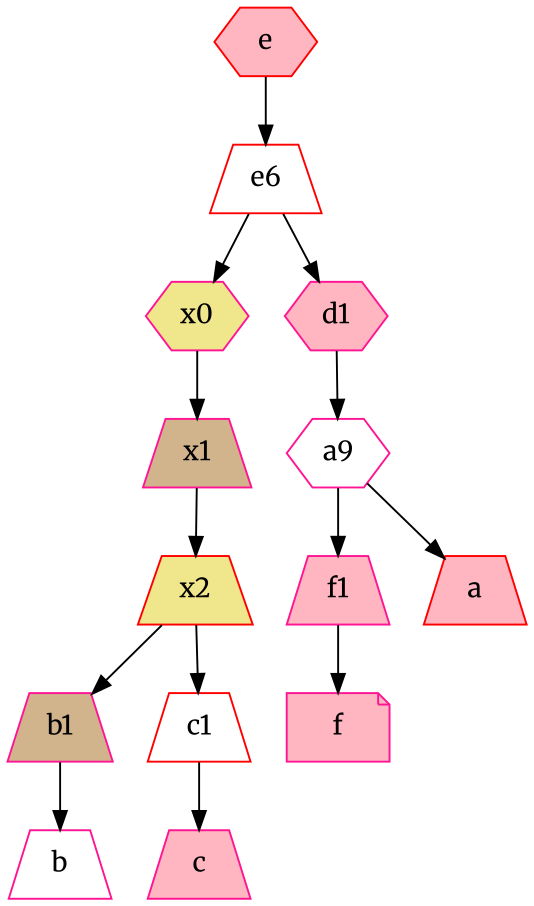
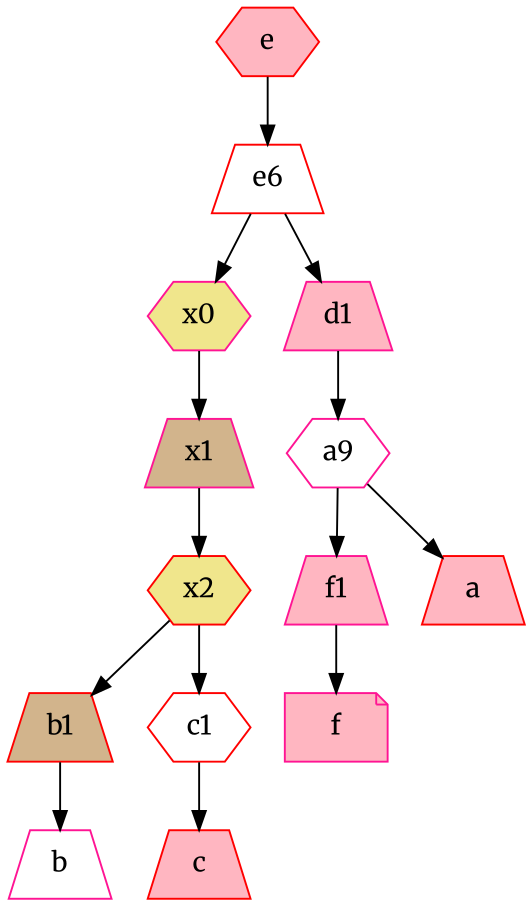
(336, 316) -> (338, 316)
(195, 590) -> (199, 590)
(60, 727) -> (60, 727)
(199, 727) -> (199, 727)
(199, 864) -> (199, 864)
